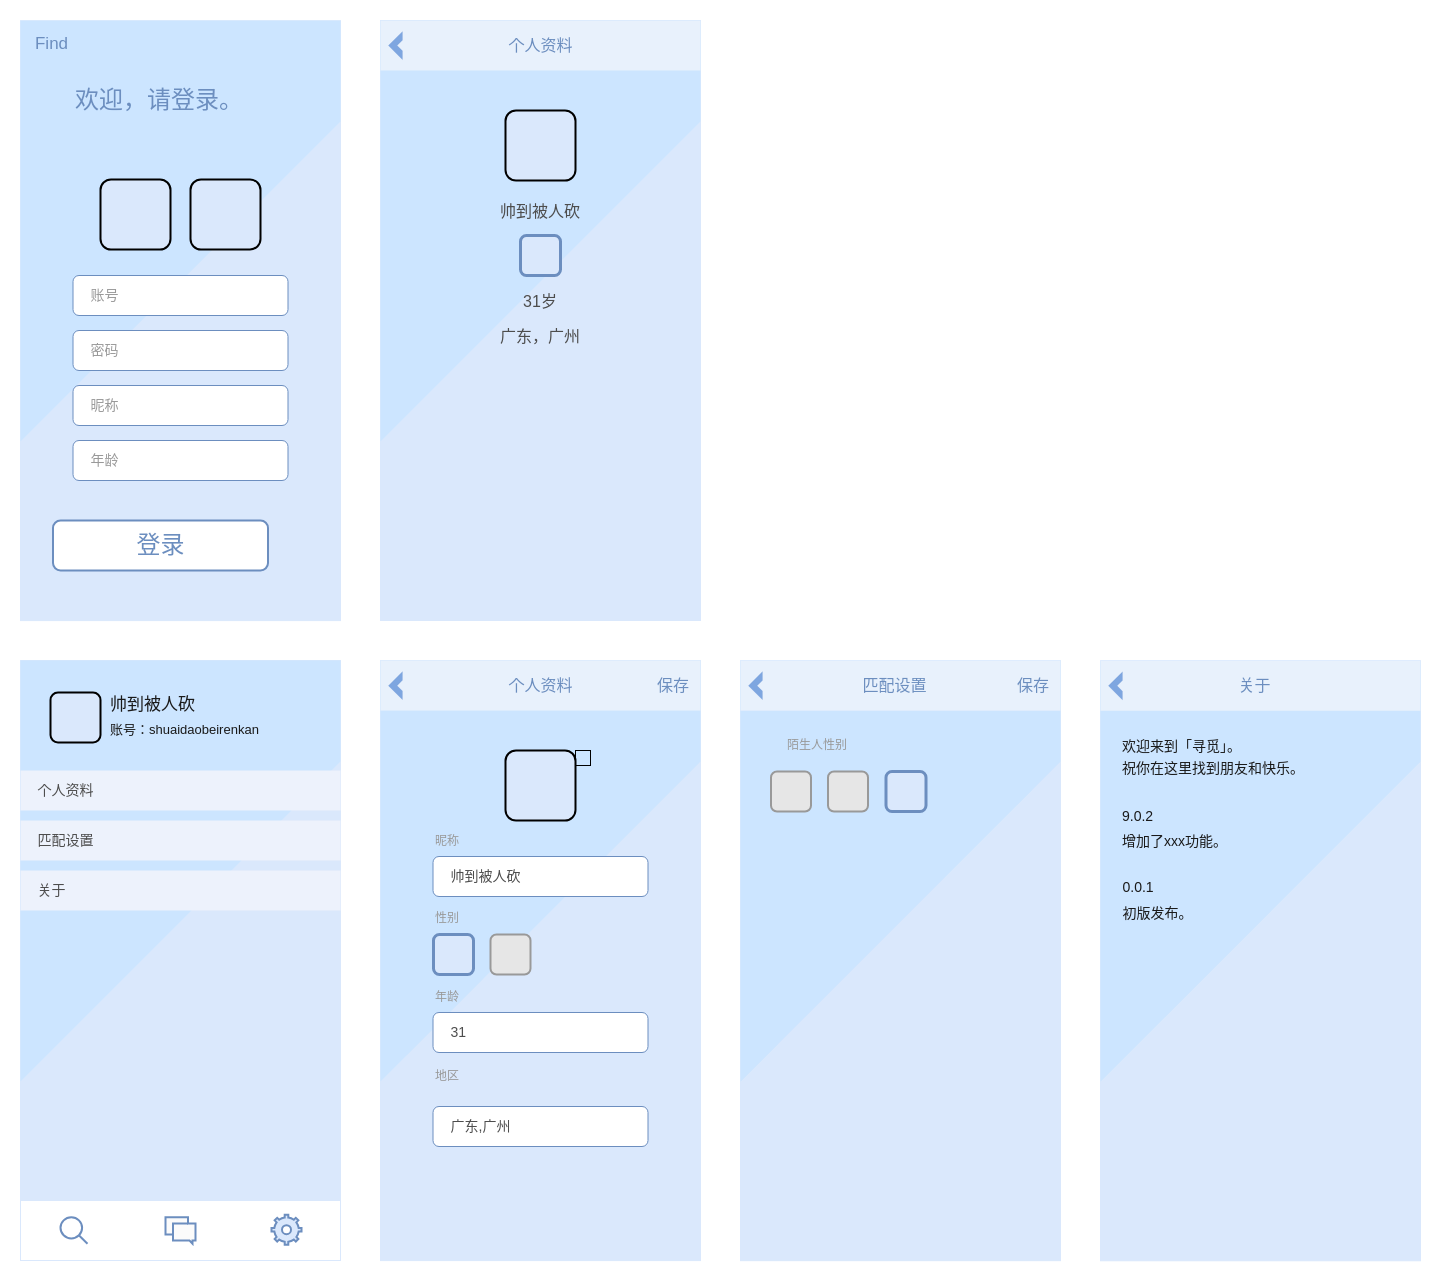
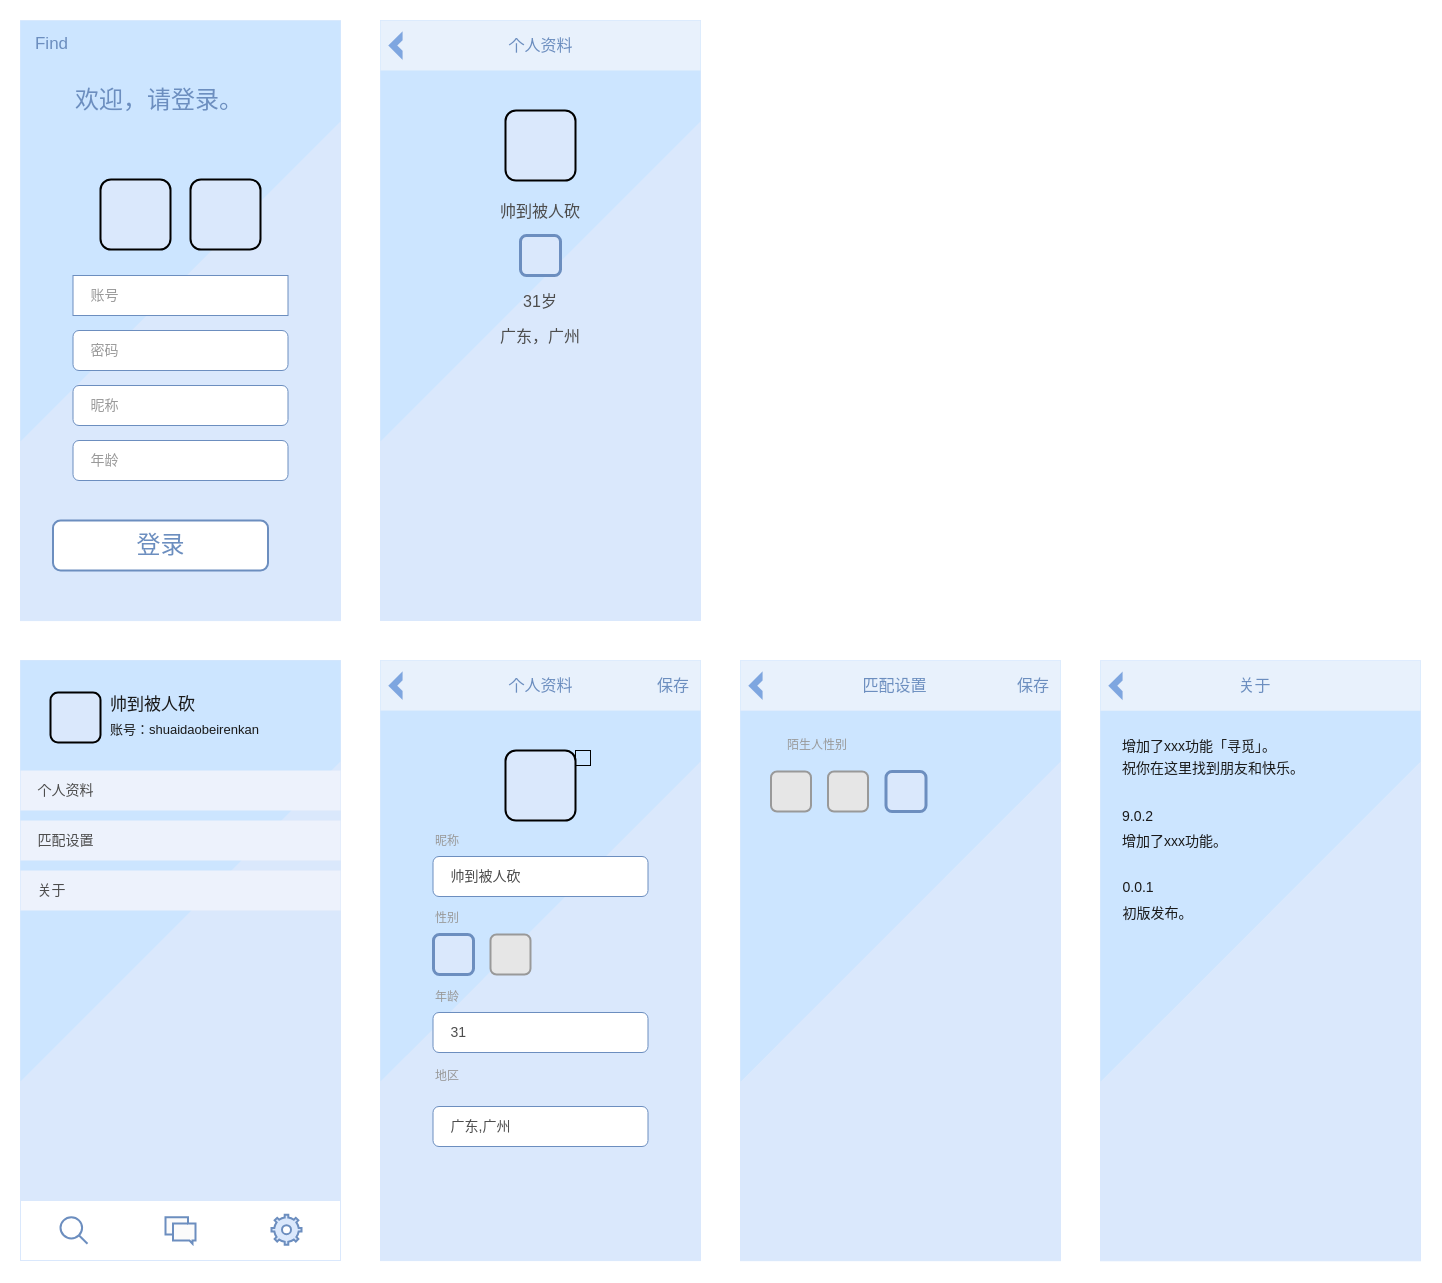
(181, 296) -> (181, 296)
(1214, 744) -> (1214, 744)
